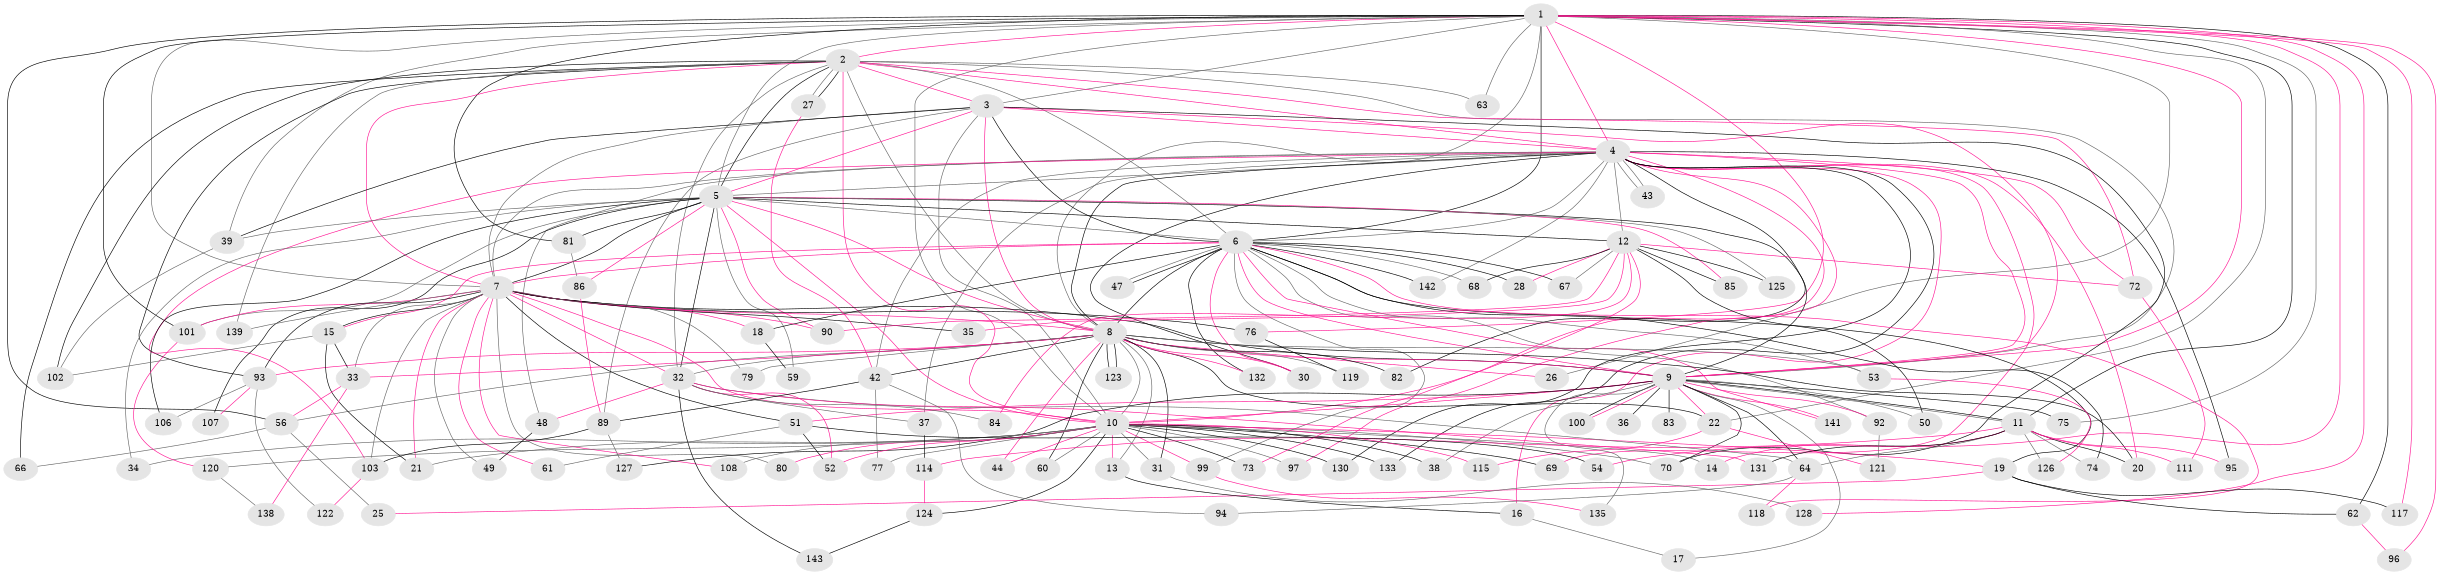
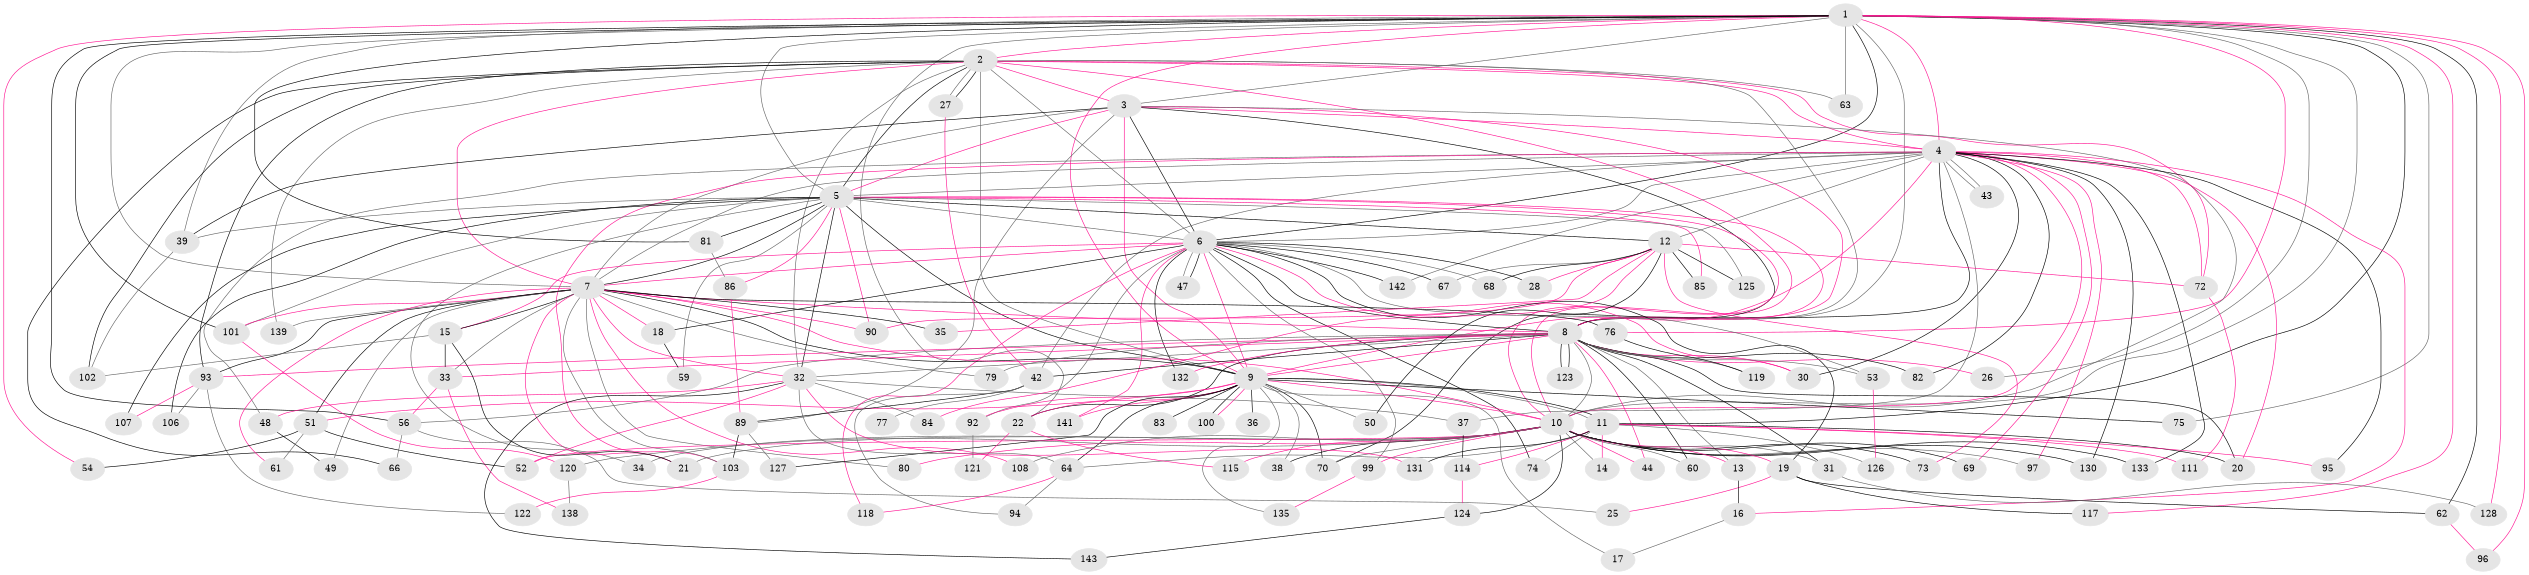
(947, 450) -> none
